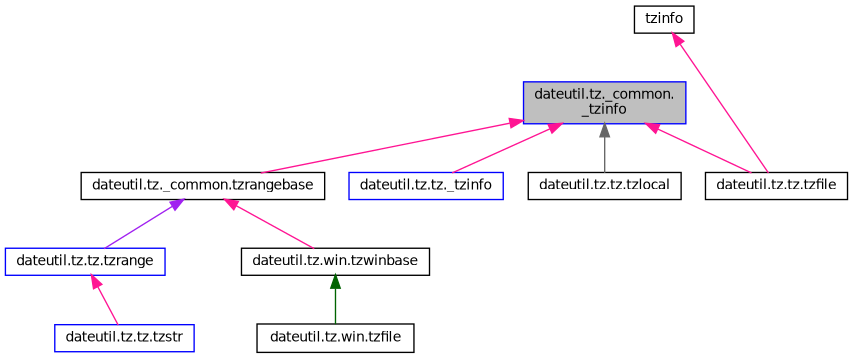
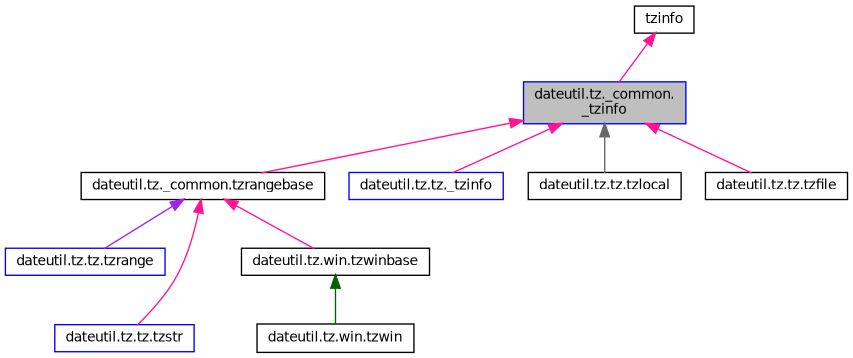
(724, 109) -> (633, 63)
(108, 306) -> (178, 274)
(335, 338) -> (335, 338)
